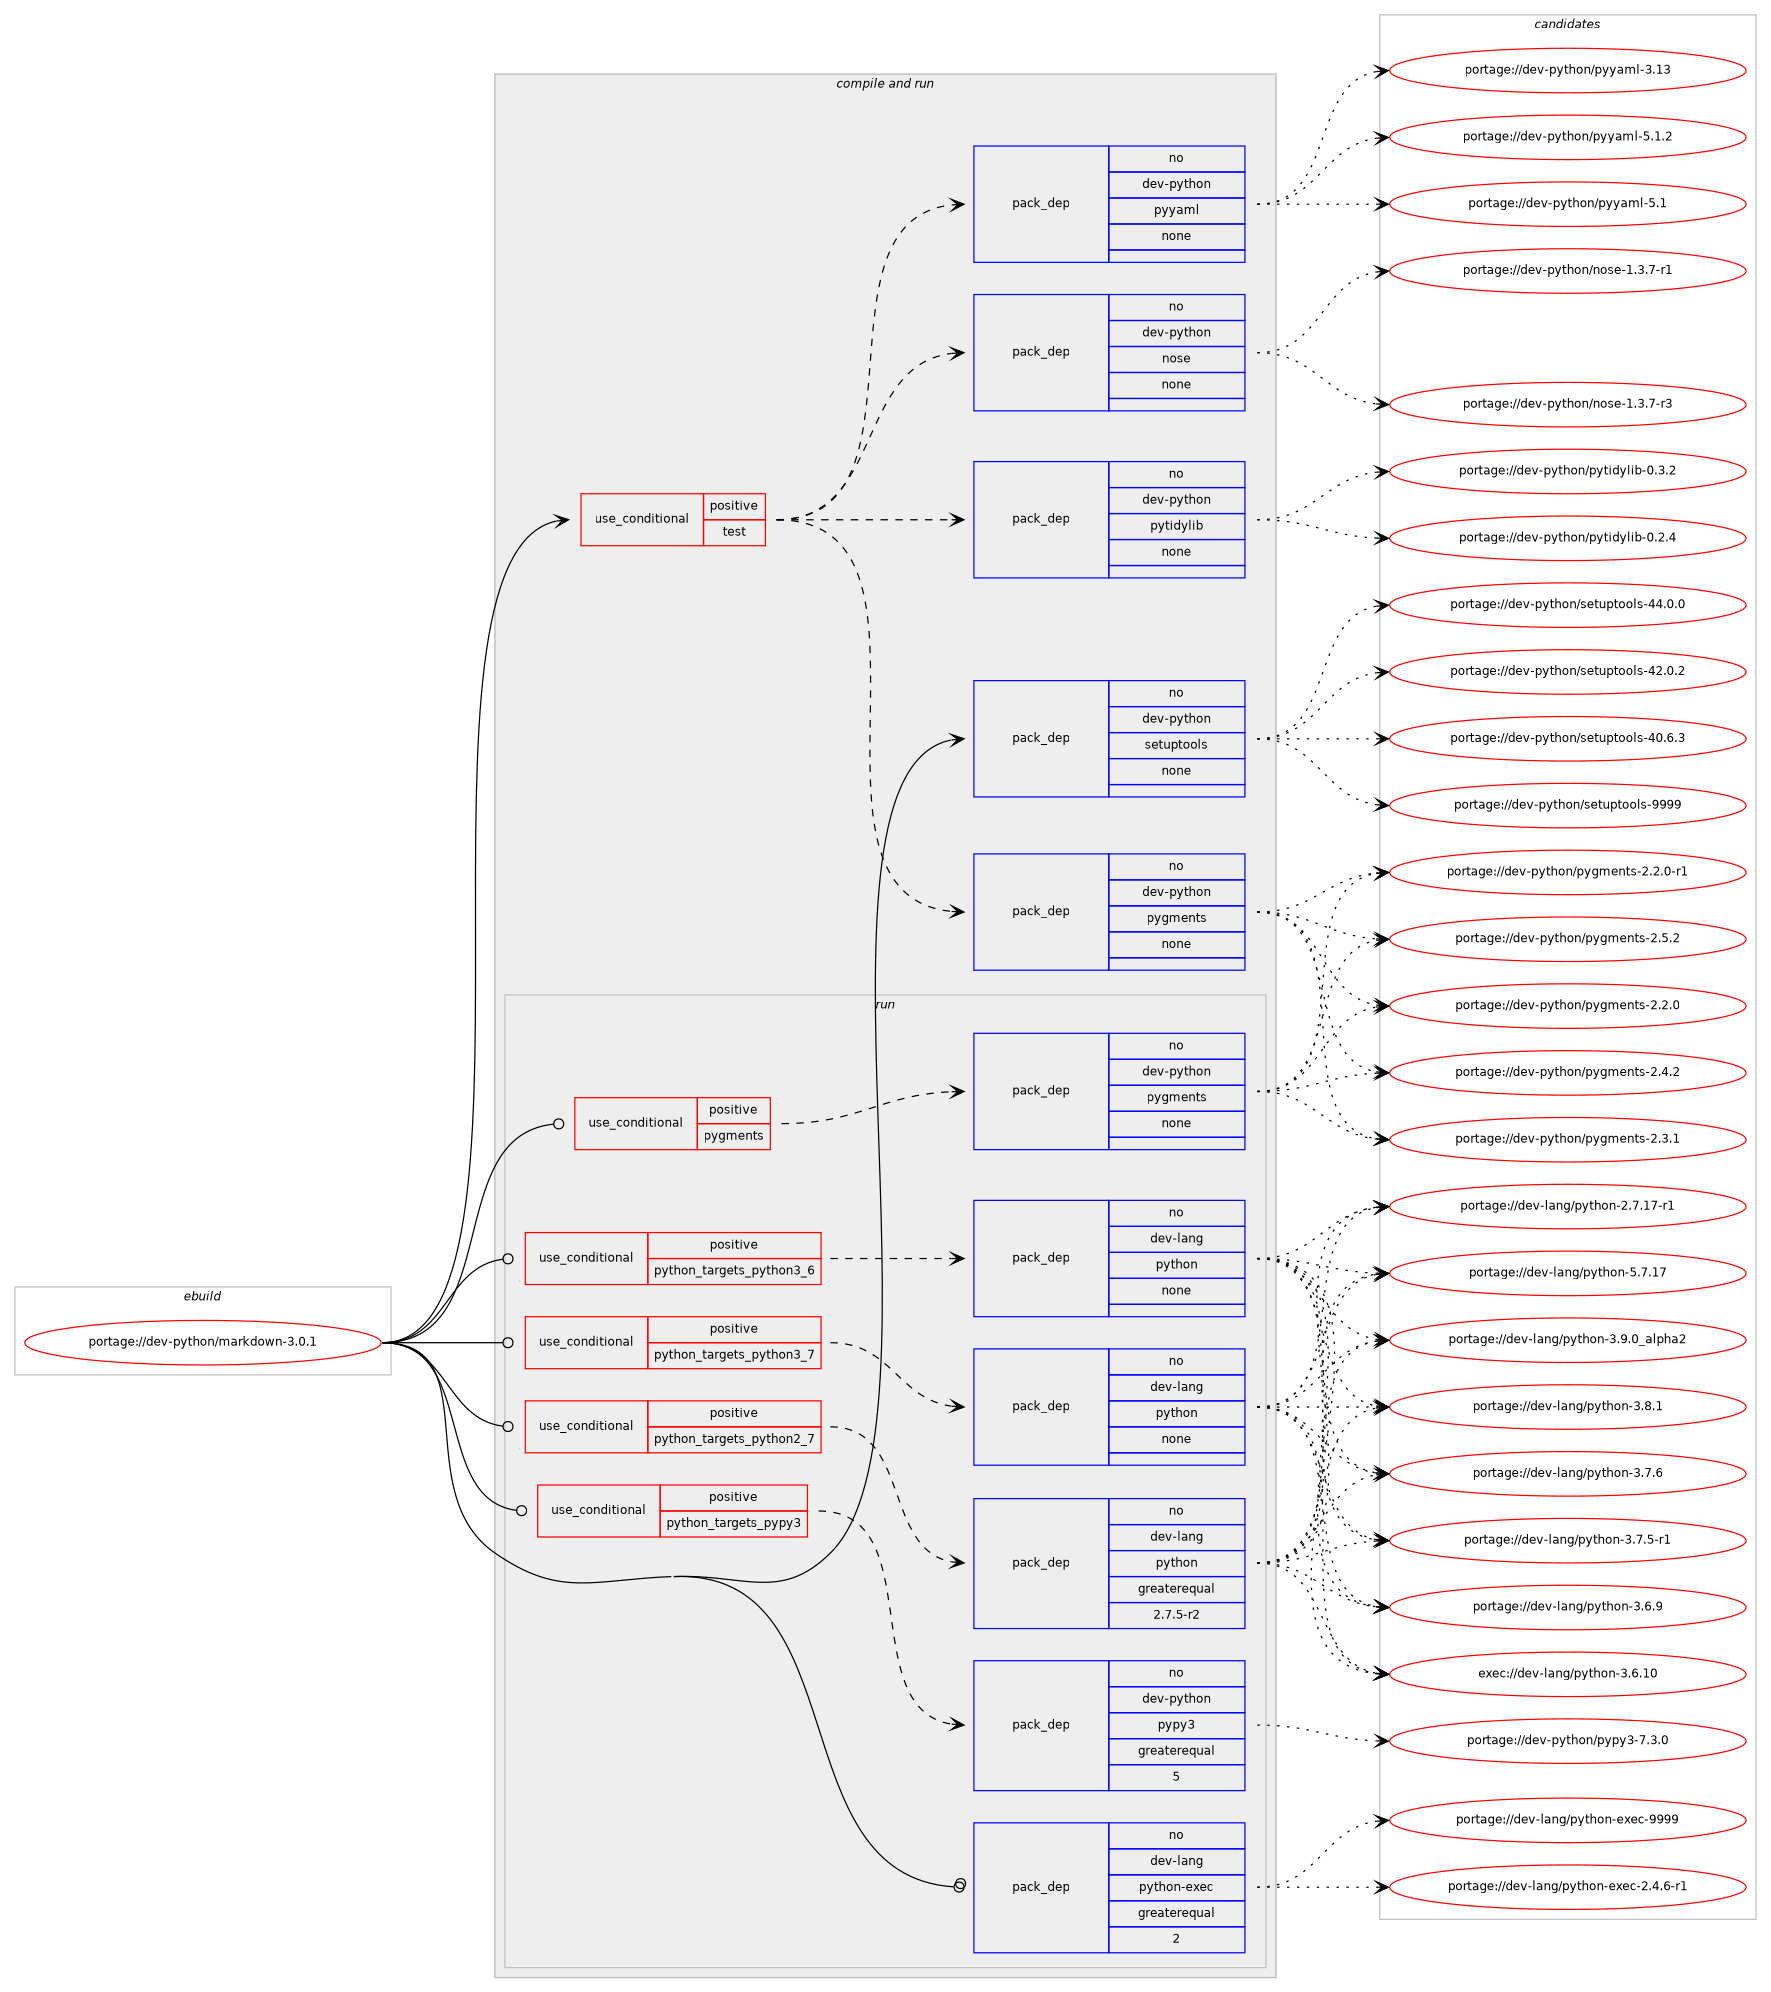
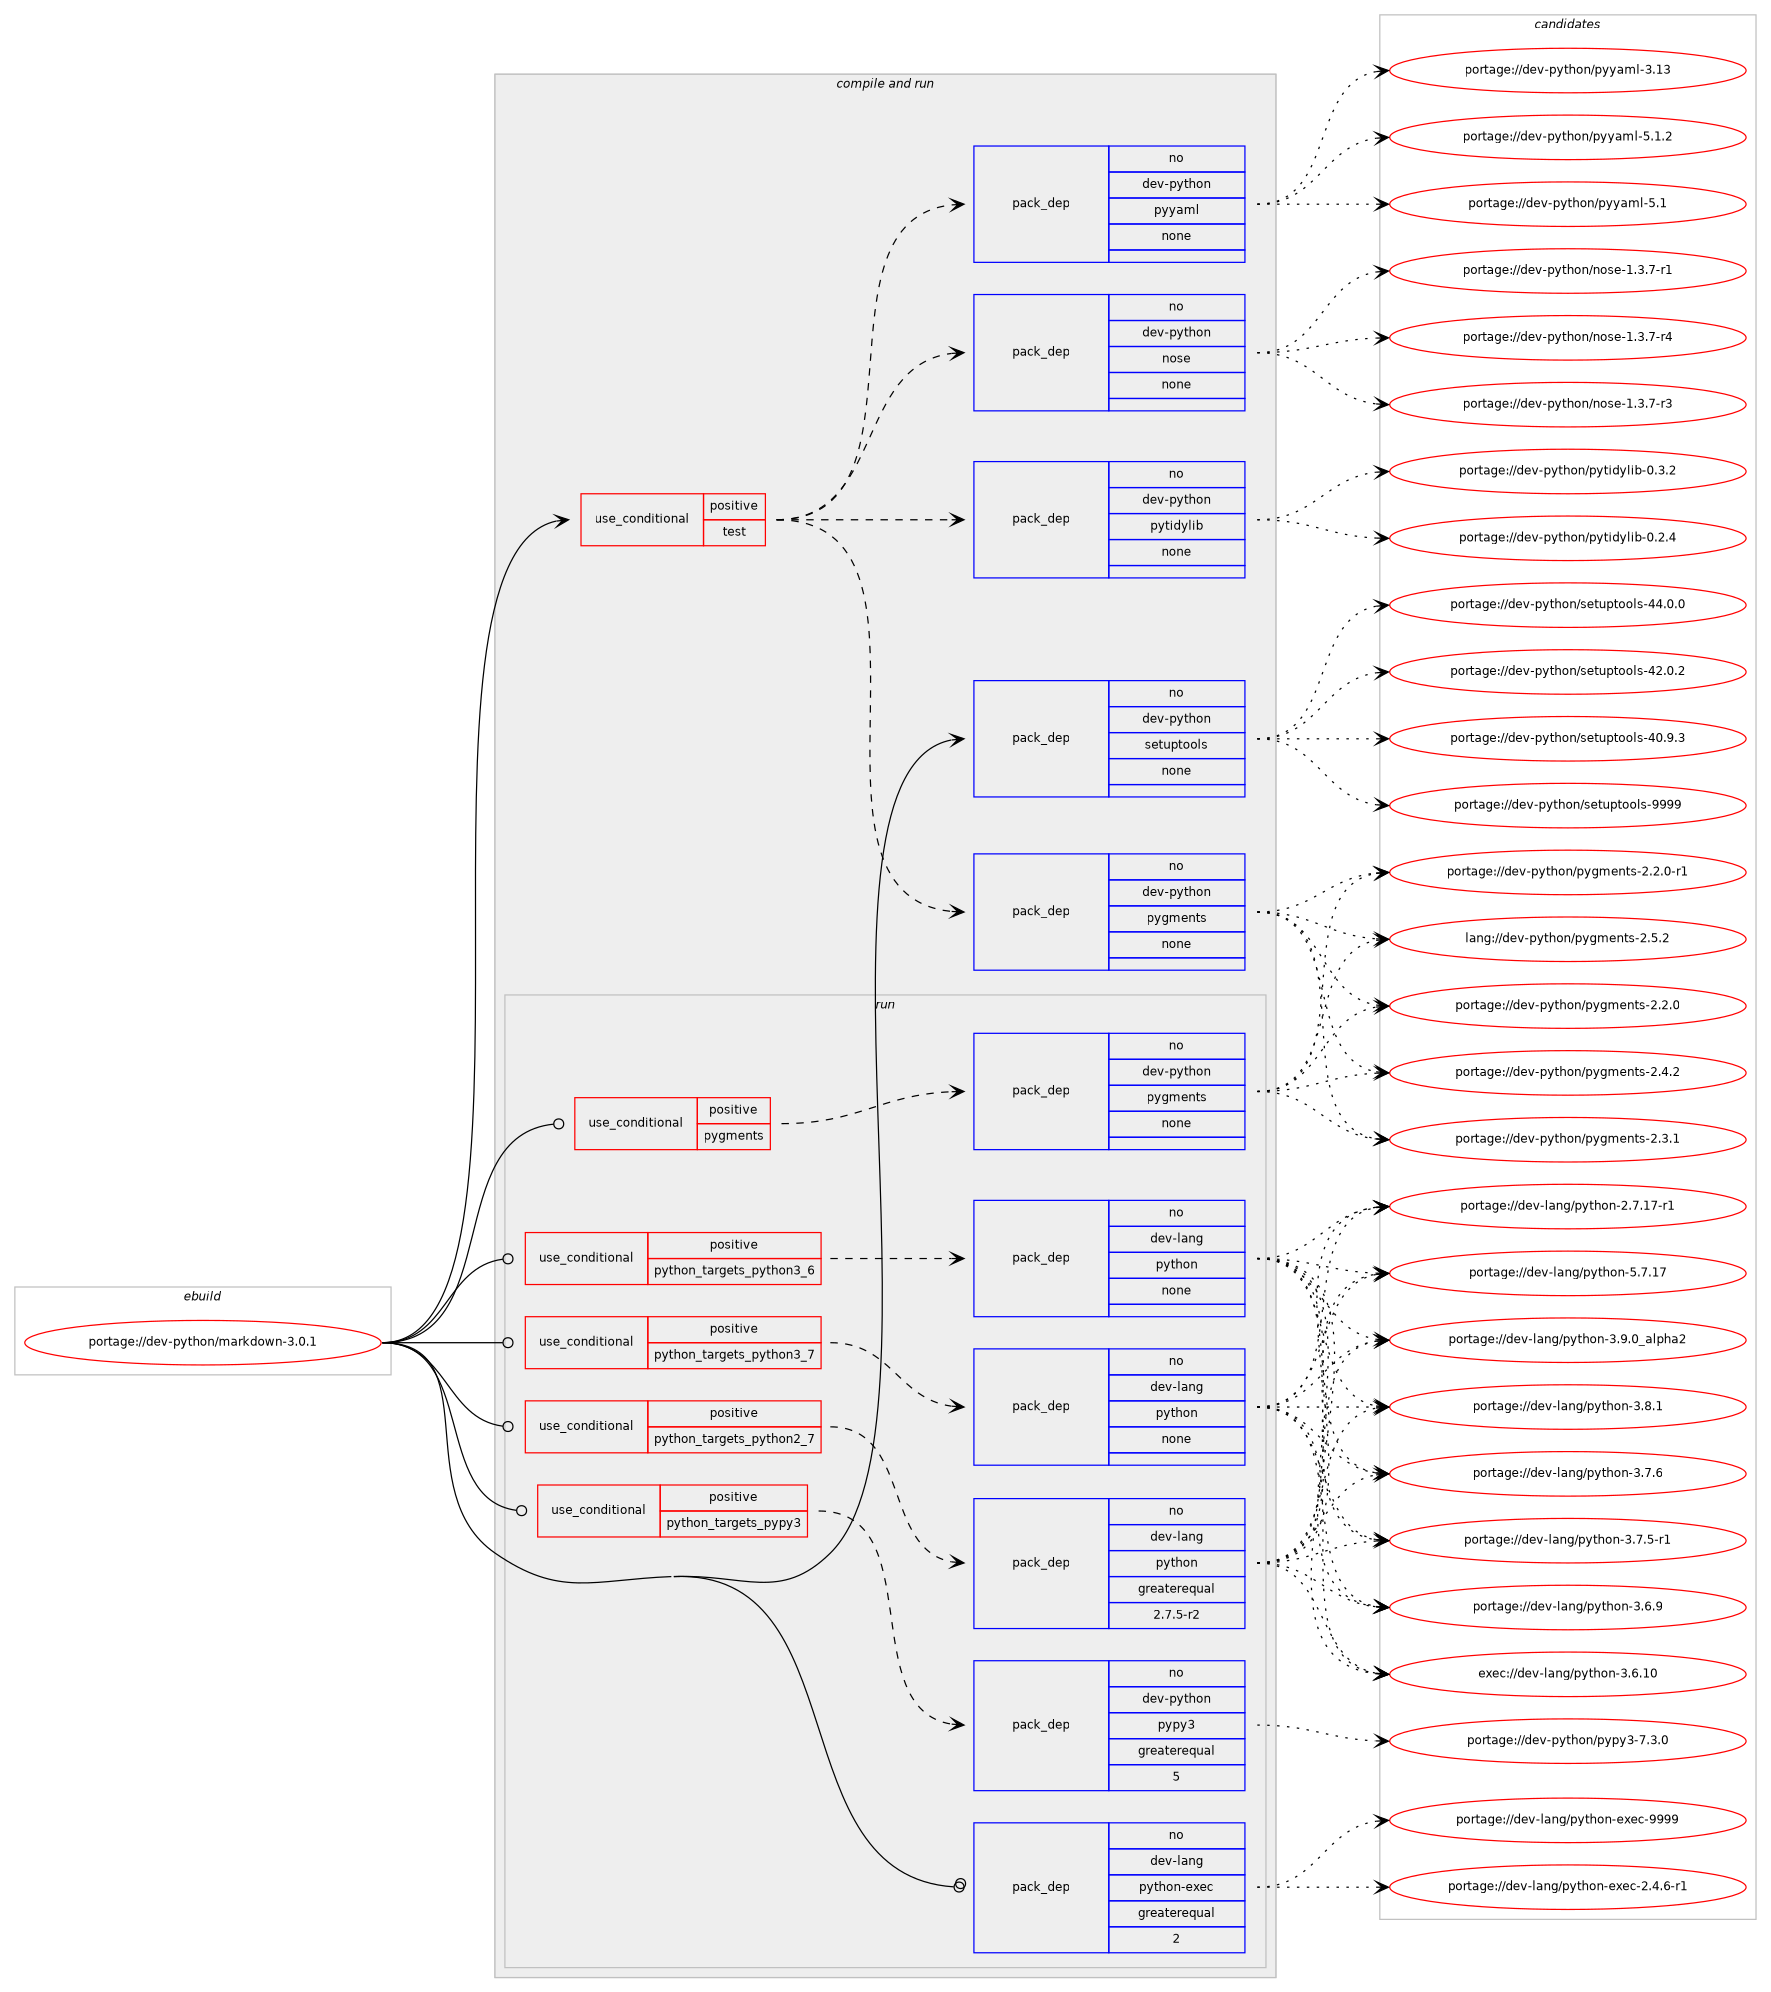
none -> (1568, 338)
(1568, 739) -> (1568, 739)
(1568, 939) -> (1568, 939)
